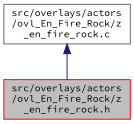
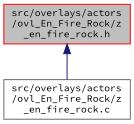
(67, 67) -> (67, 67)
